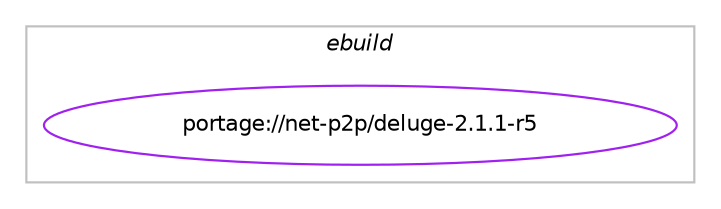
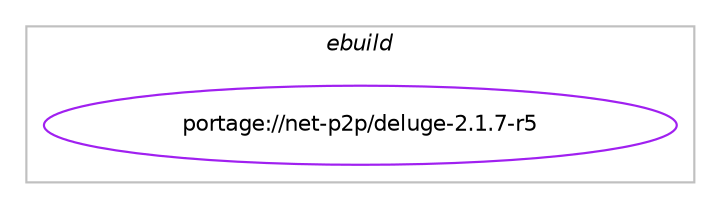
(360, 125) -> (360, 125)
